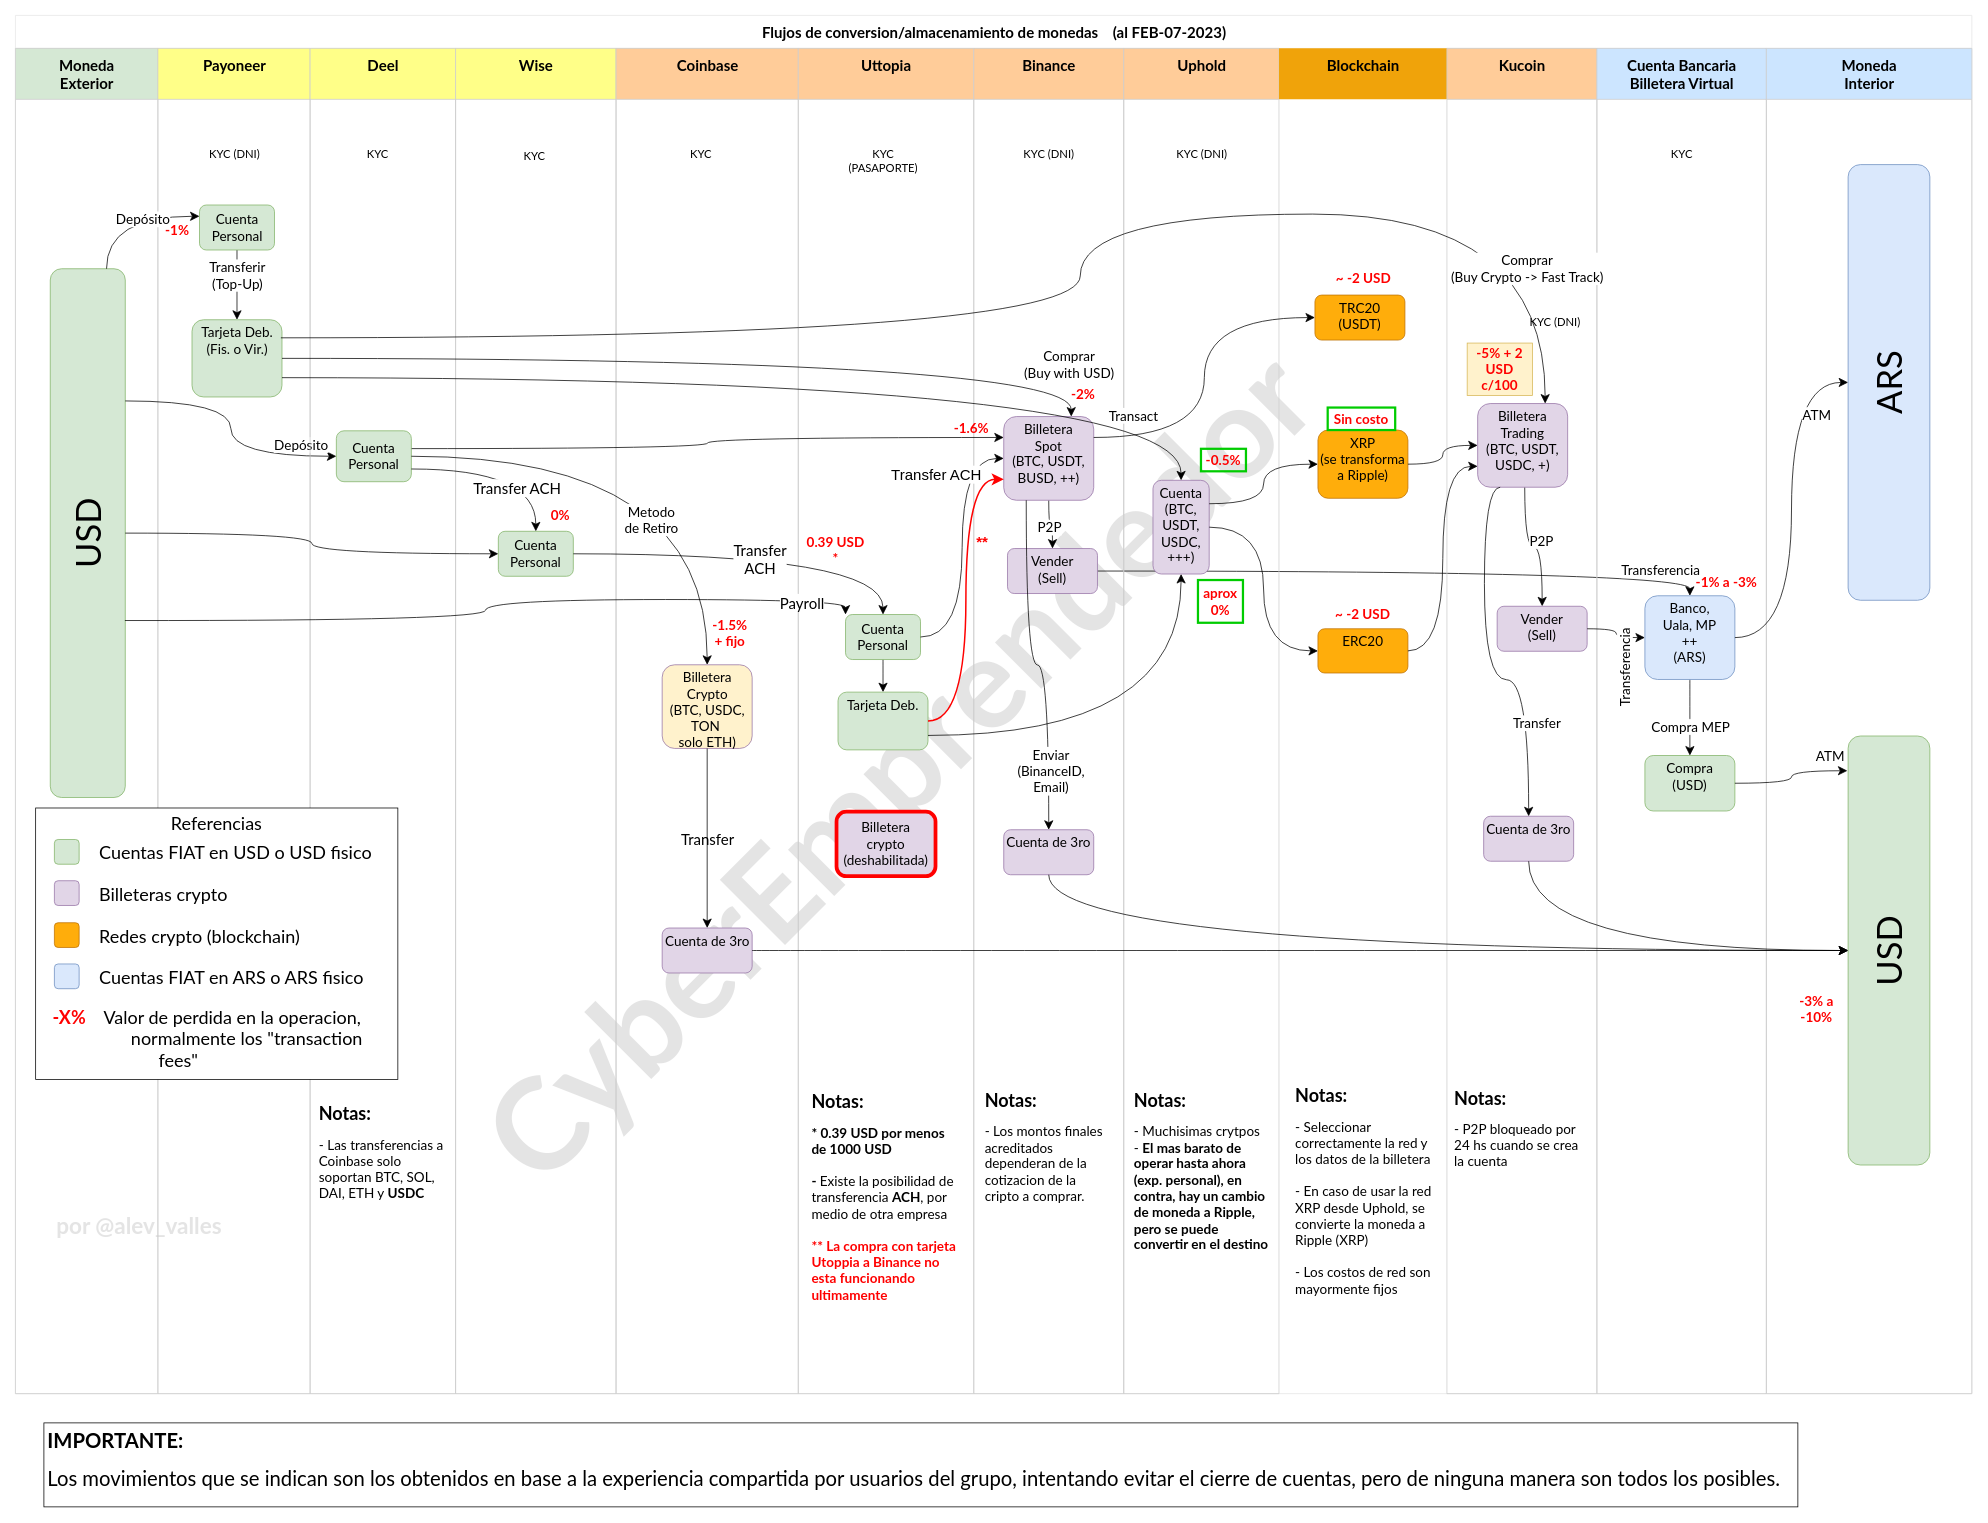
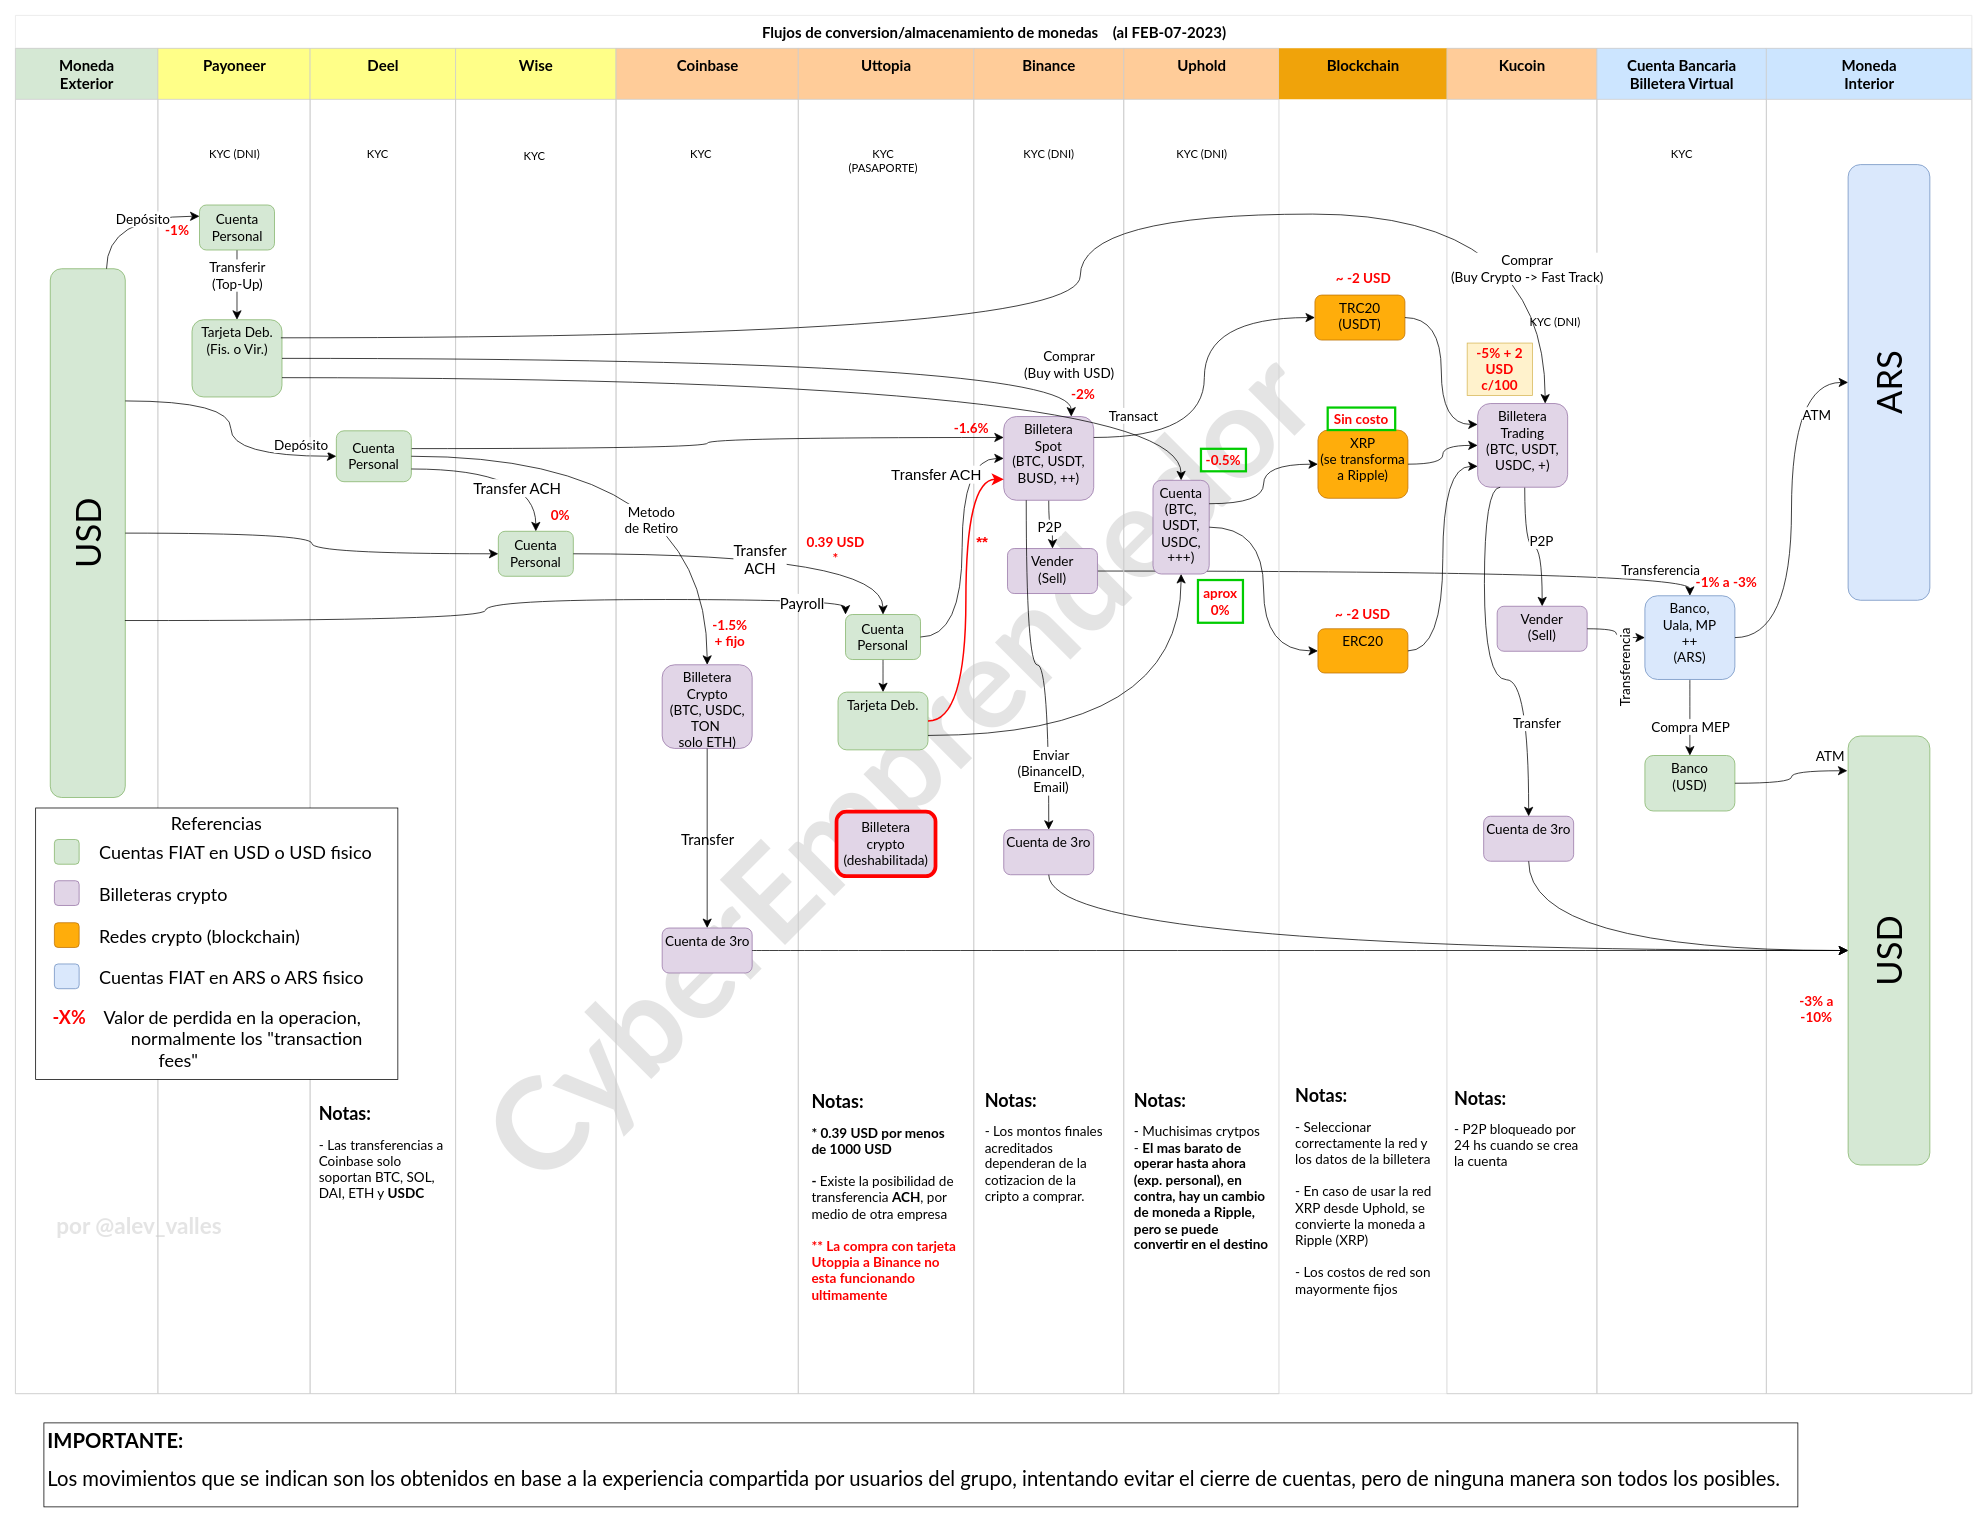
none -> (1440, 351)
(707, 707) -> (707, 707)
(1690, 777) -> (1690, 777)
